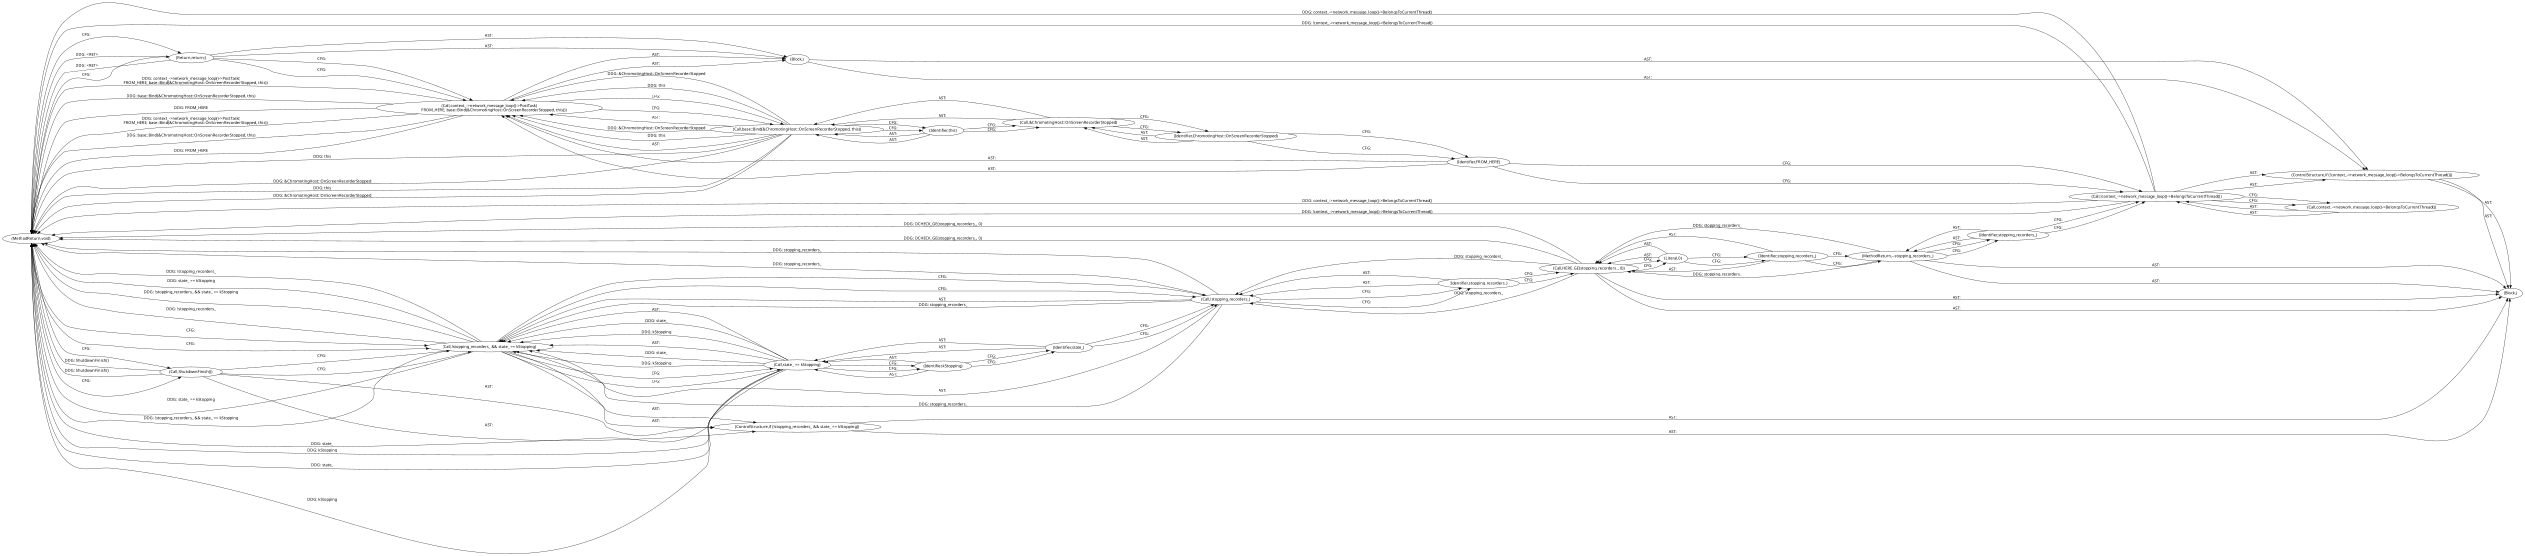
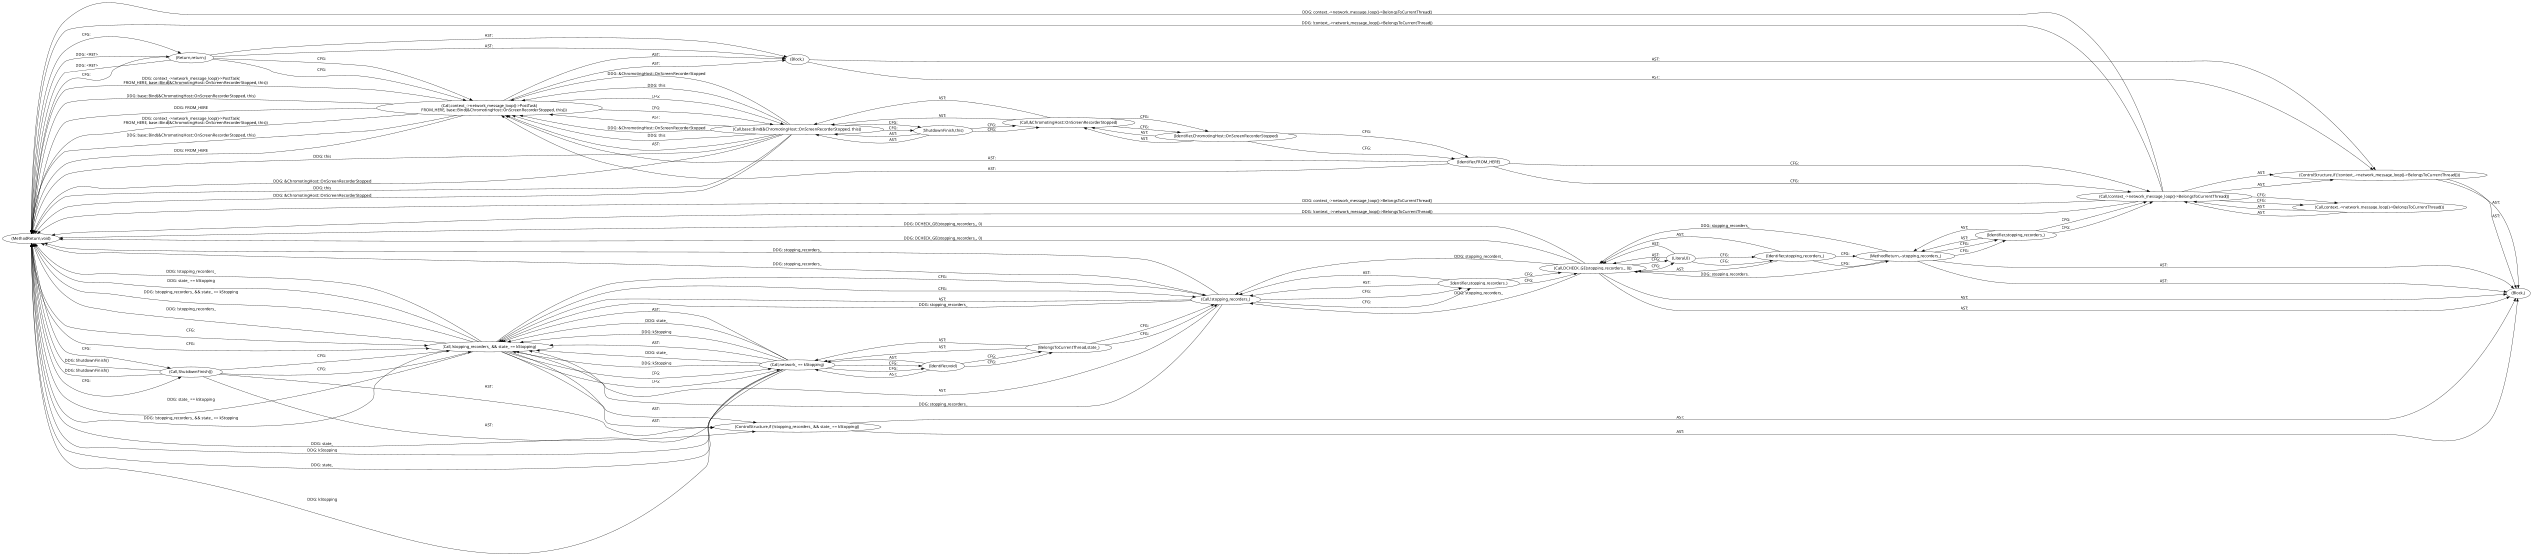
(943, 131) -> (943, 131)
(1589, 268) -> (1593, 268)
(1069, 348) -> (1069, 348)
(797, 365) -> (797, 365)
(943, 366) -> (943, 366)
